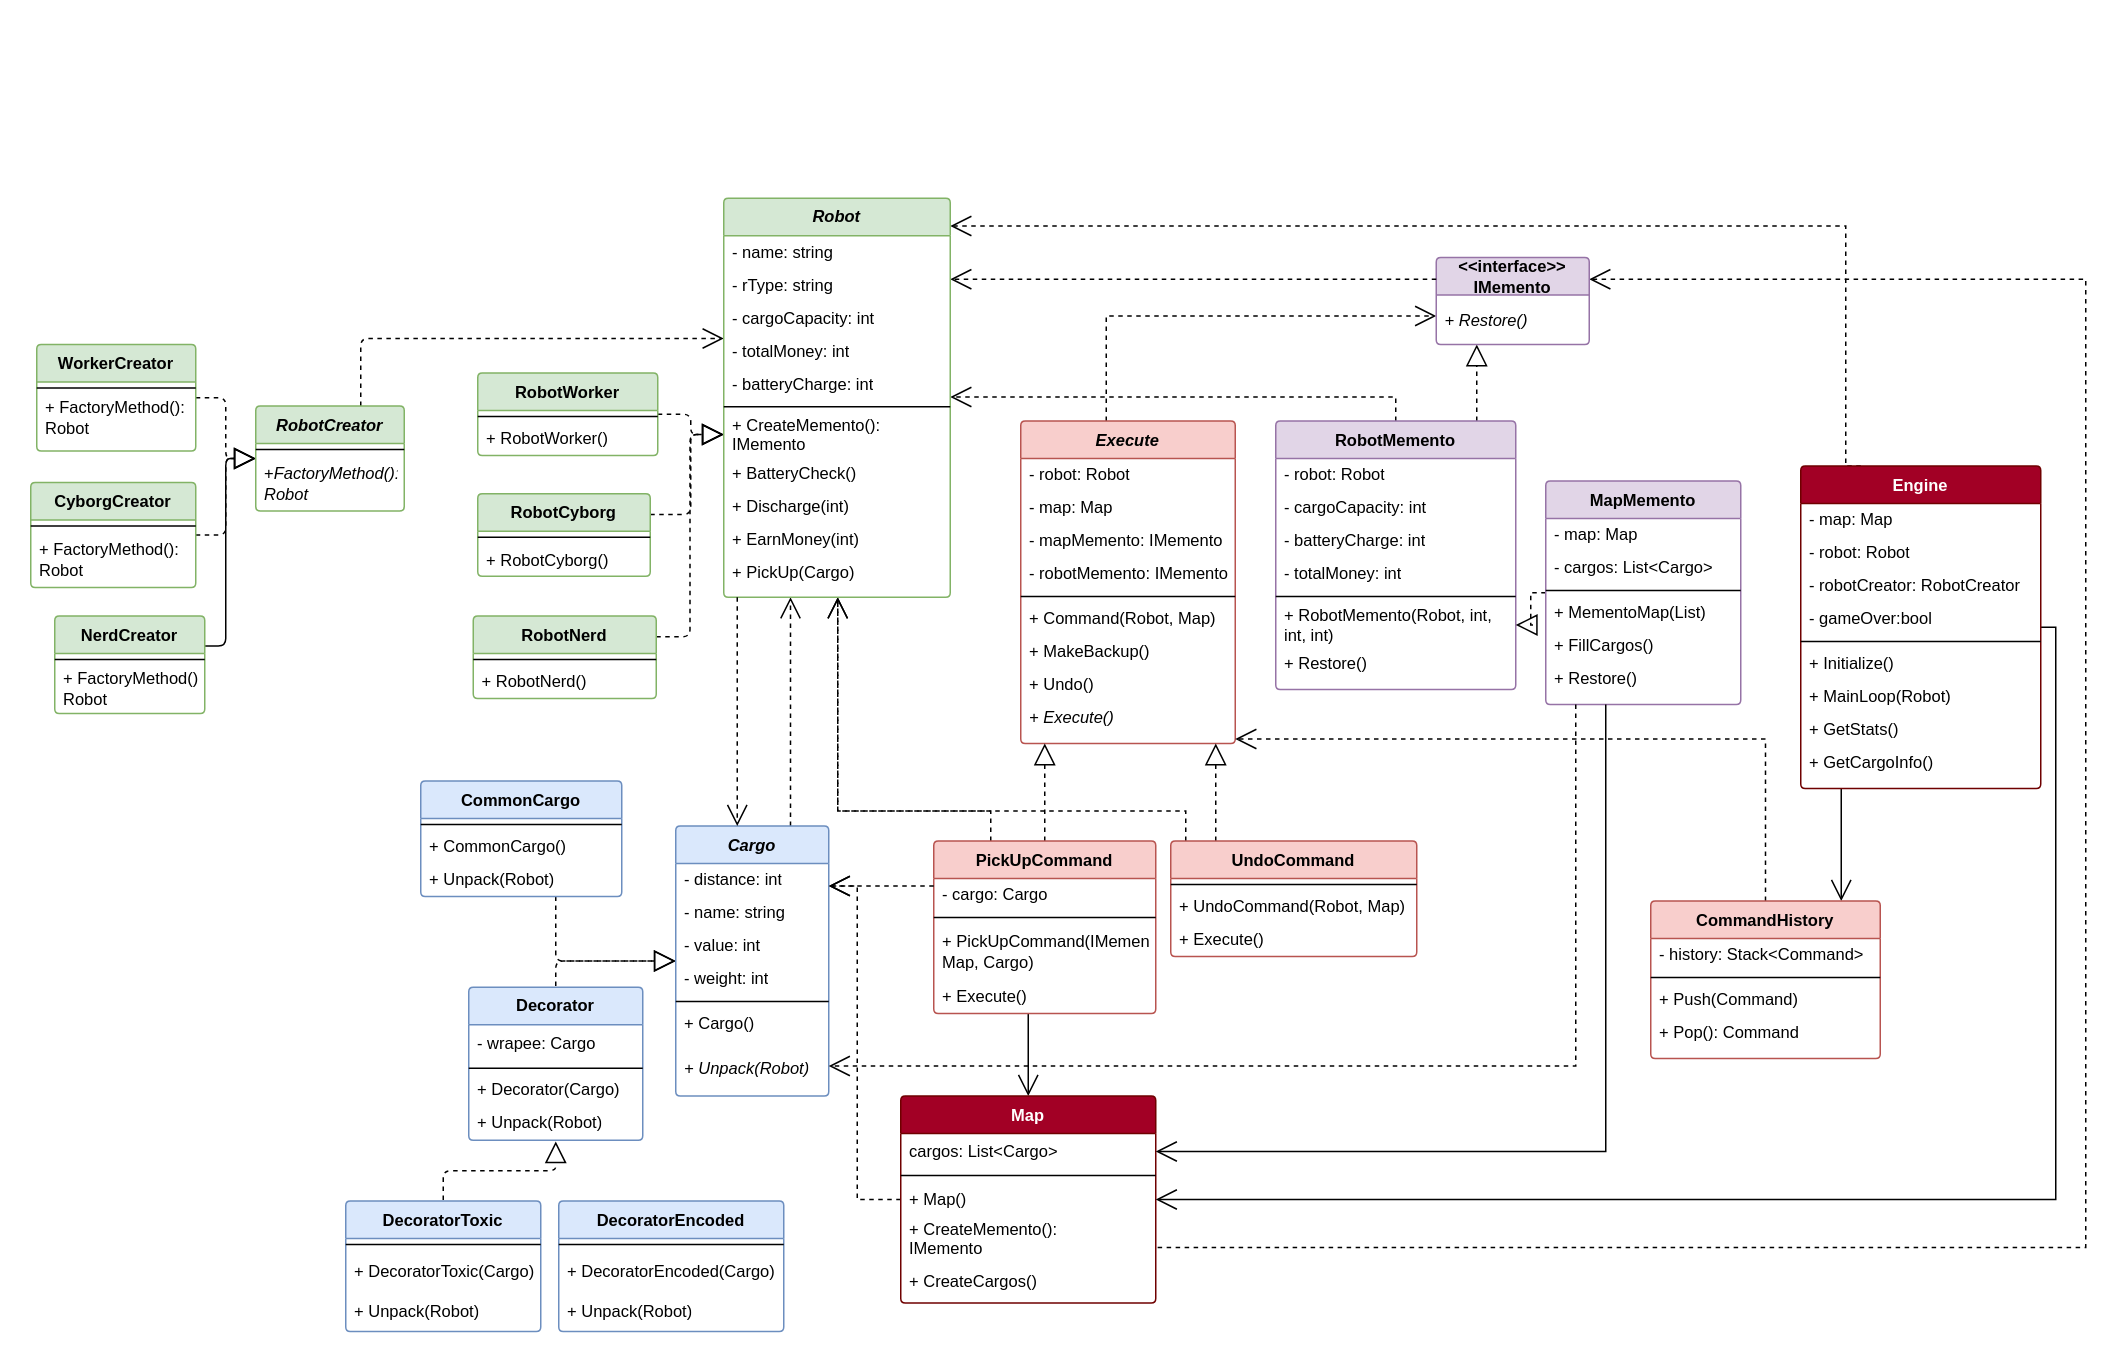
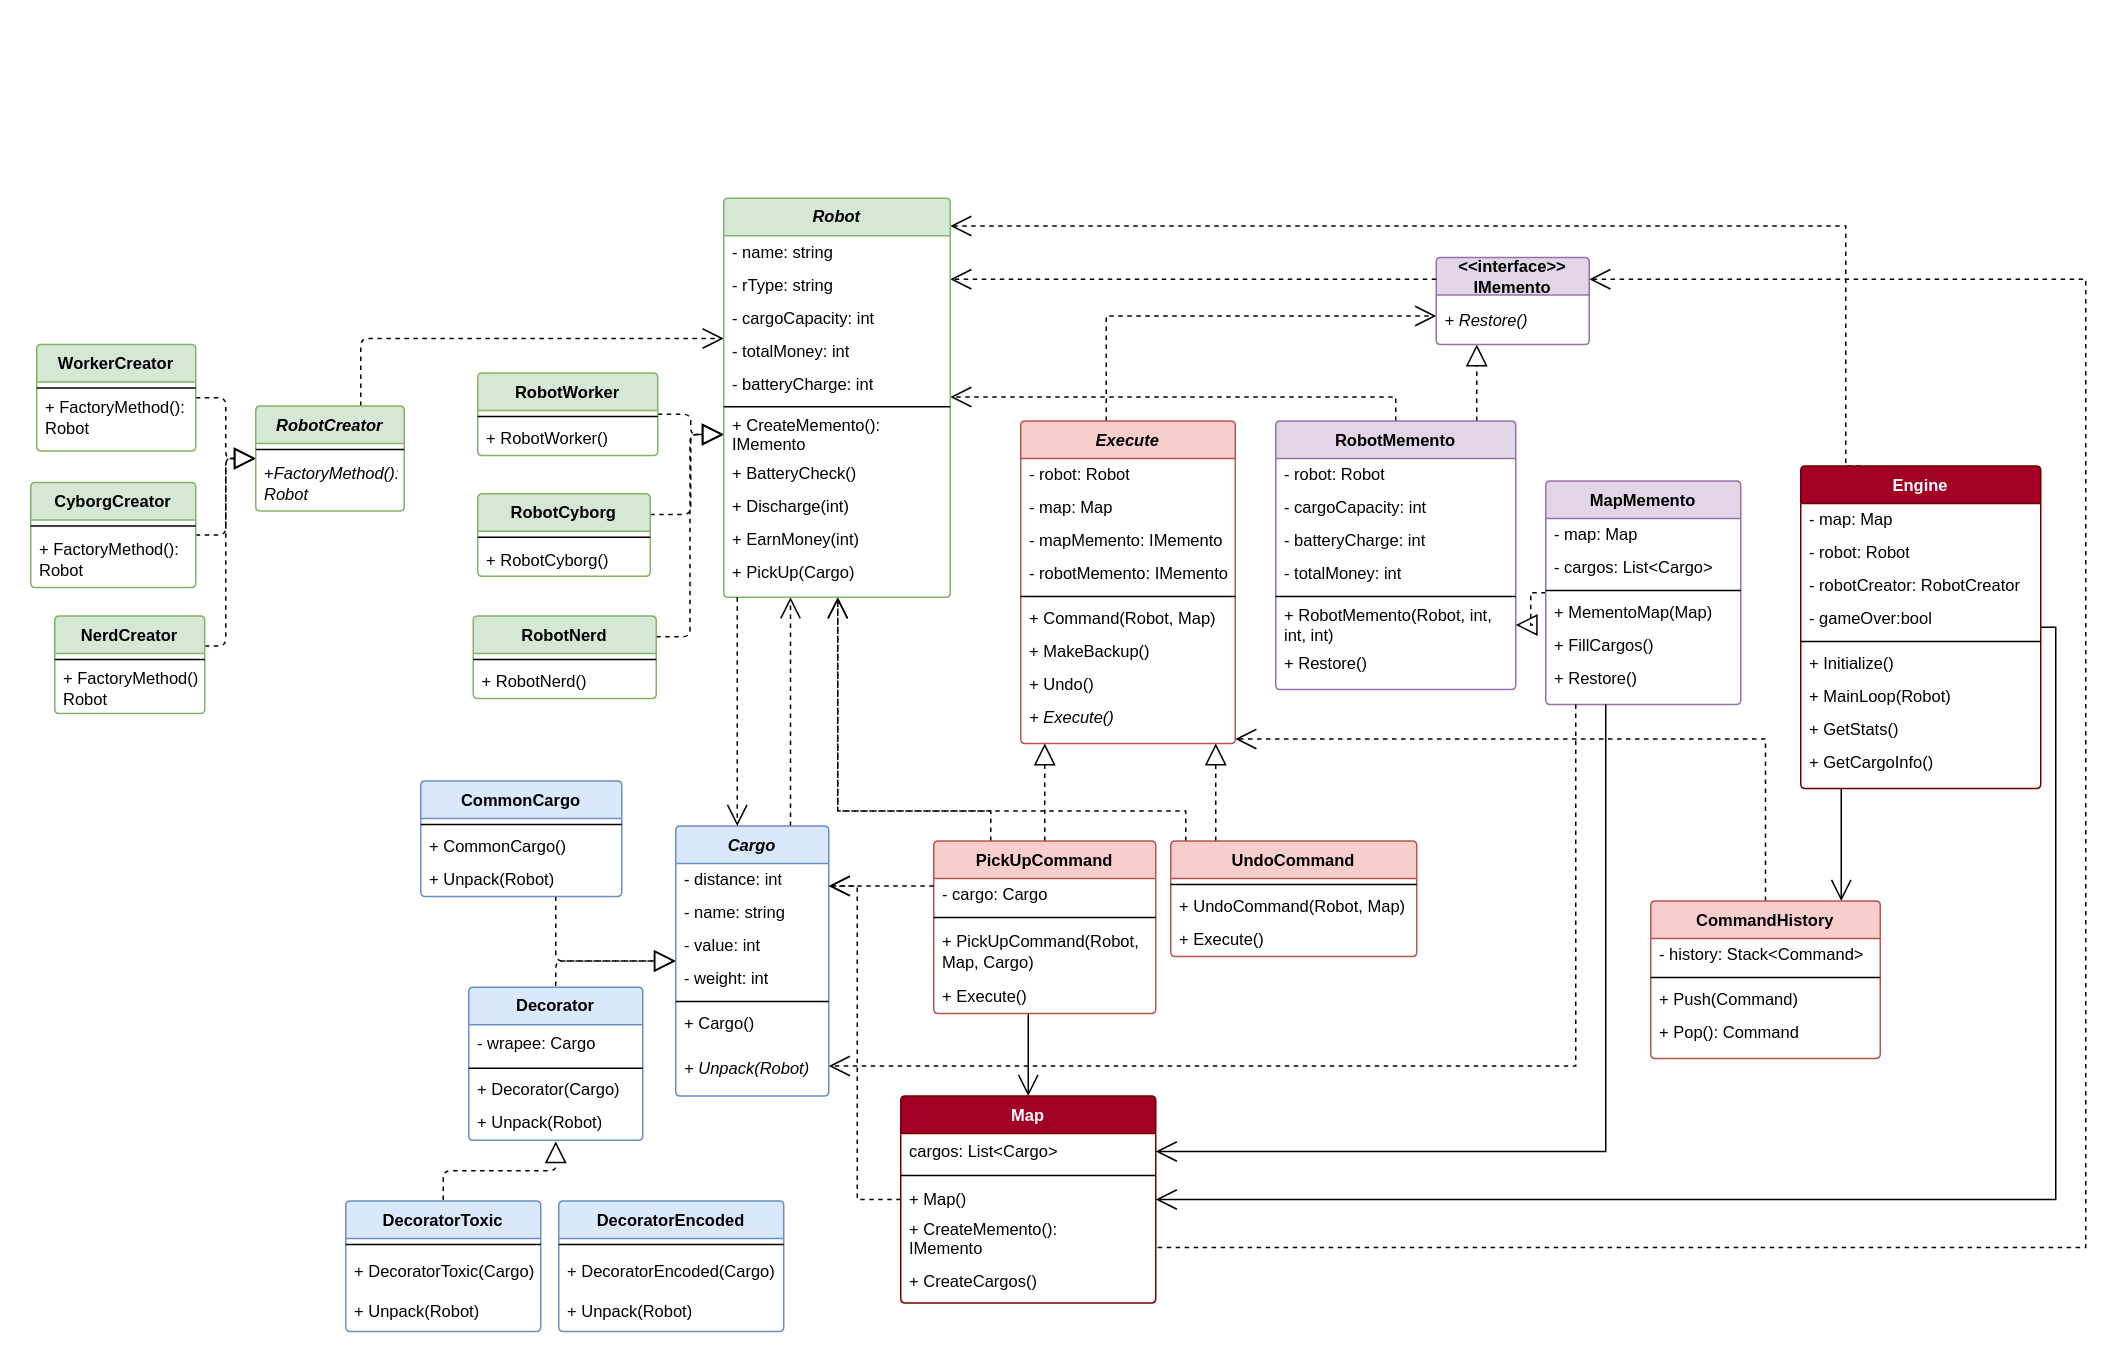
(226, 596) -> (226, 596)
(1634, 613) -> (1631, 613)
(1052, 952) -> (1038, 952)
